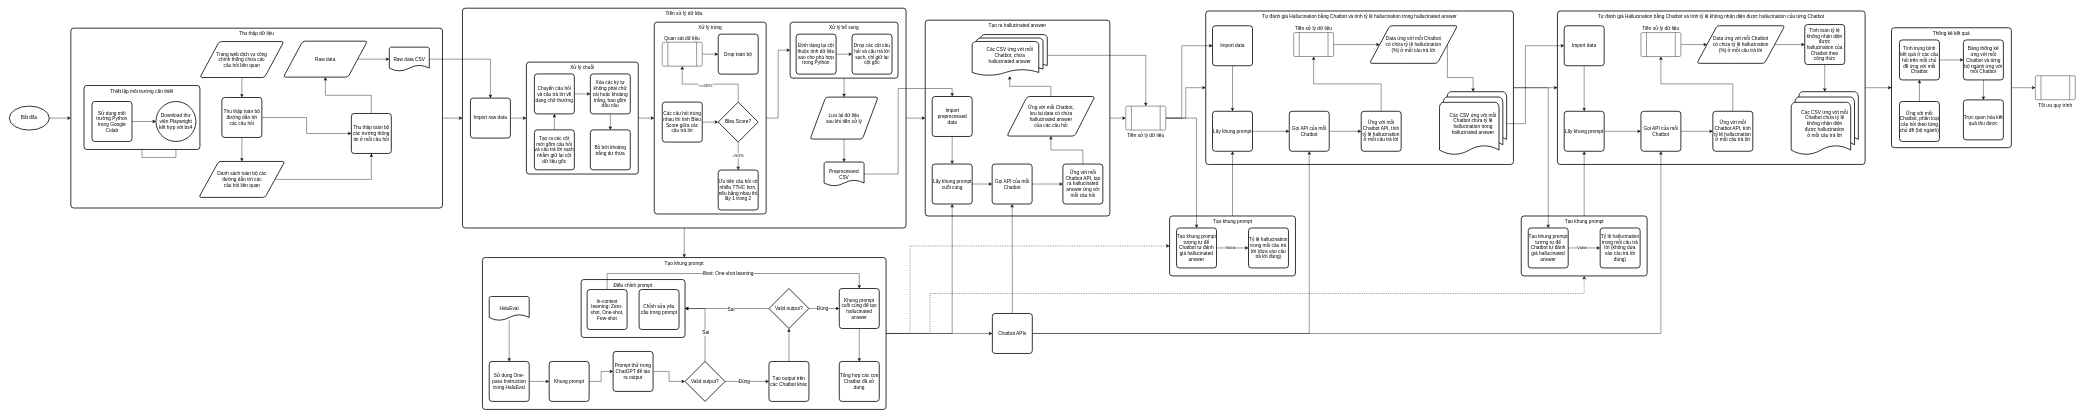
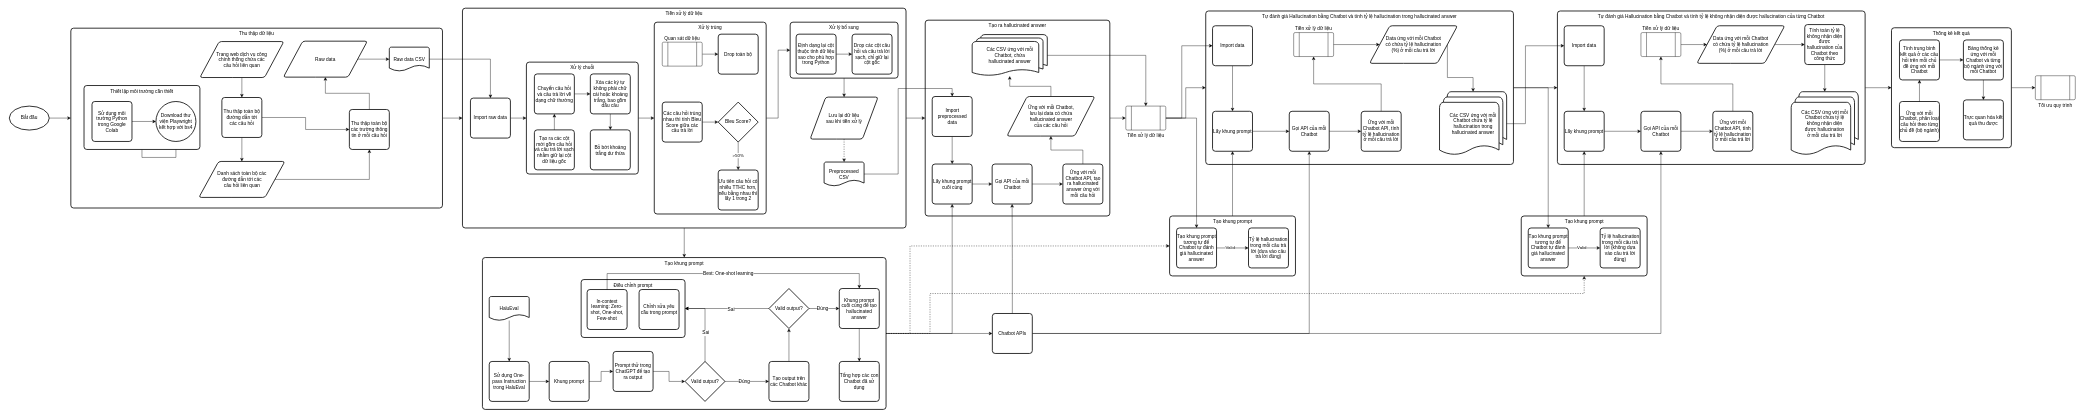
(682, 70) -> none
(371, 134) -> (369, 130)
(844, 148) -> (844, 148)
